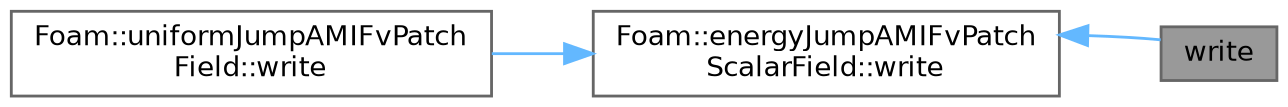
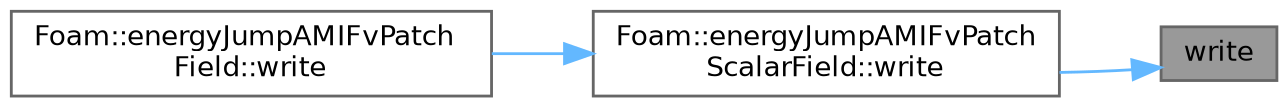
(1124, 37) -> (1096, 71)
(251, 54) -> (251, 54)
